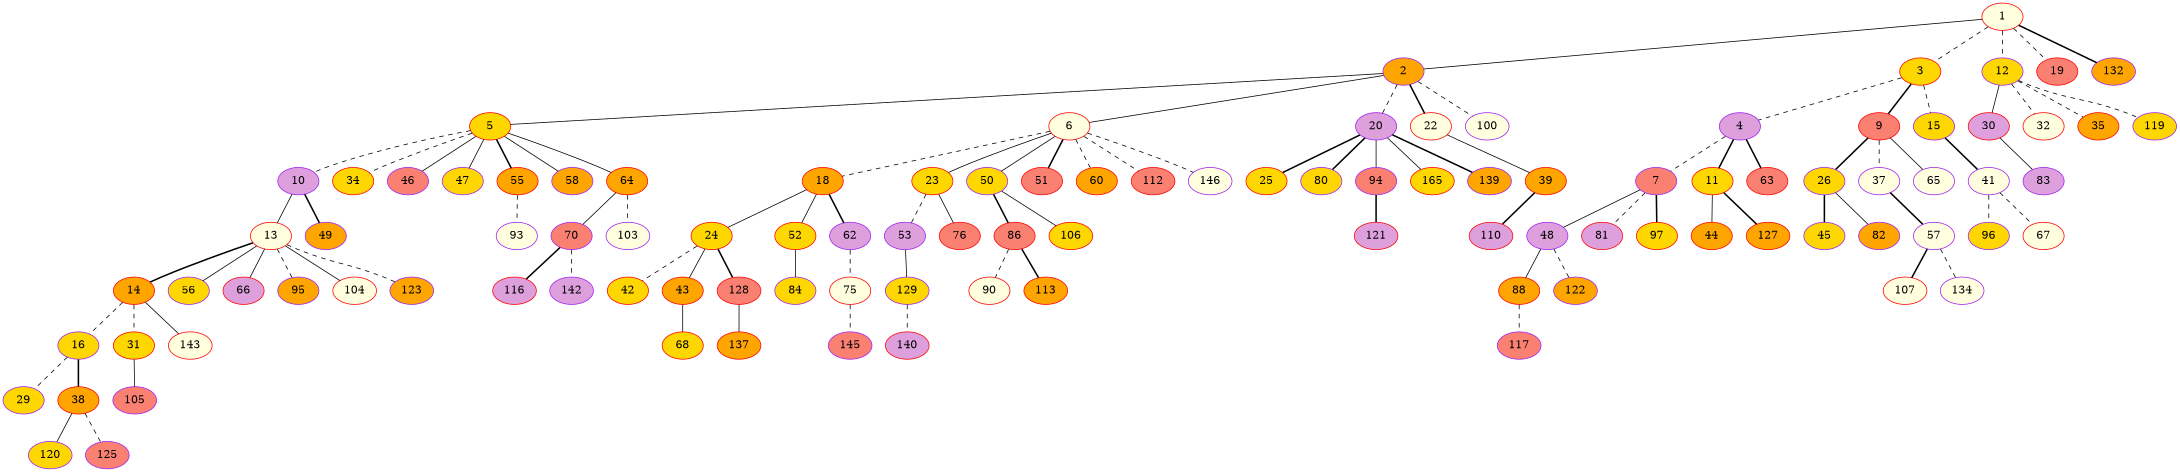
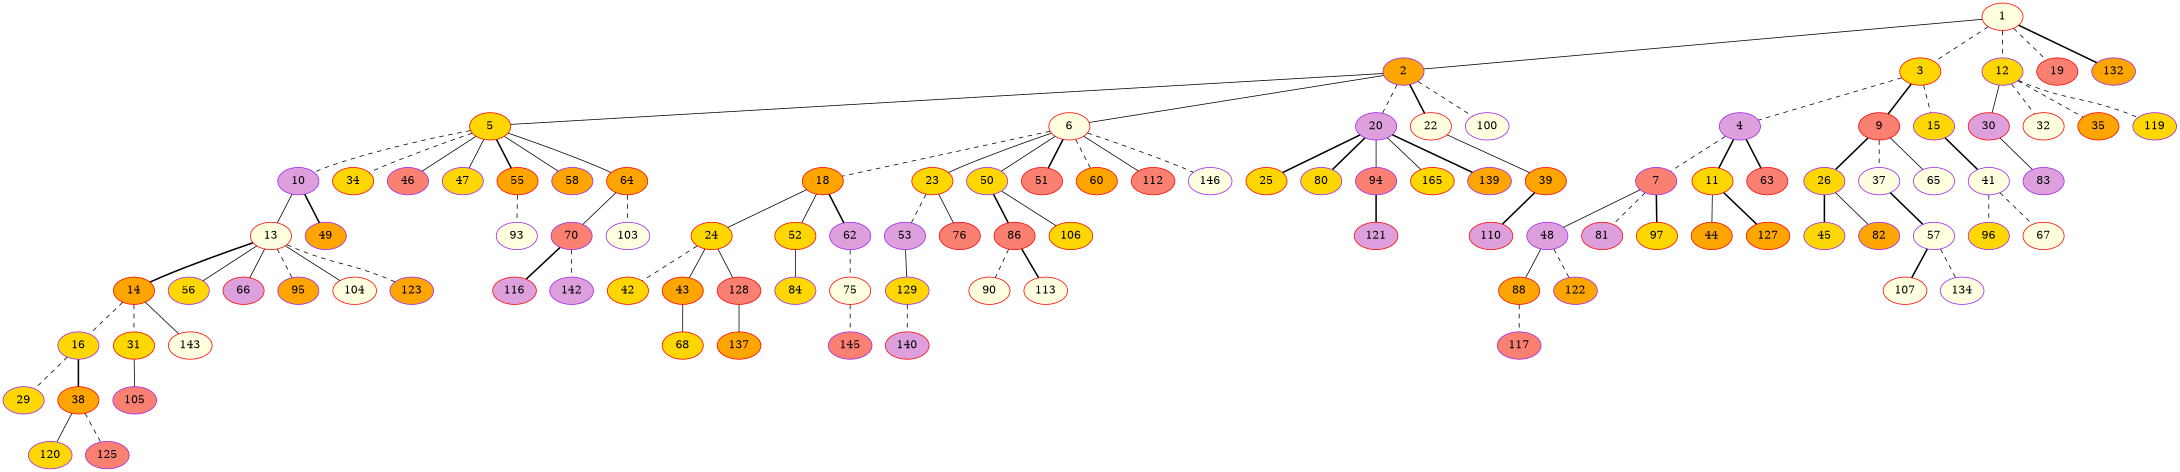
(1111, 154) -> (1111, 154)
(725, 263) -> (725, 263)
(1046, 291) -> (1046, 291)
